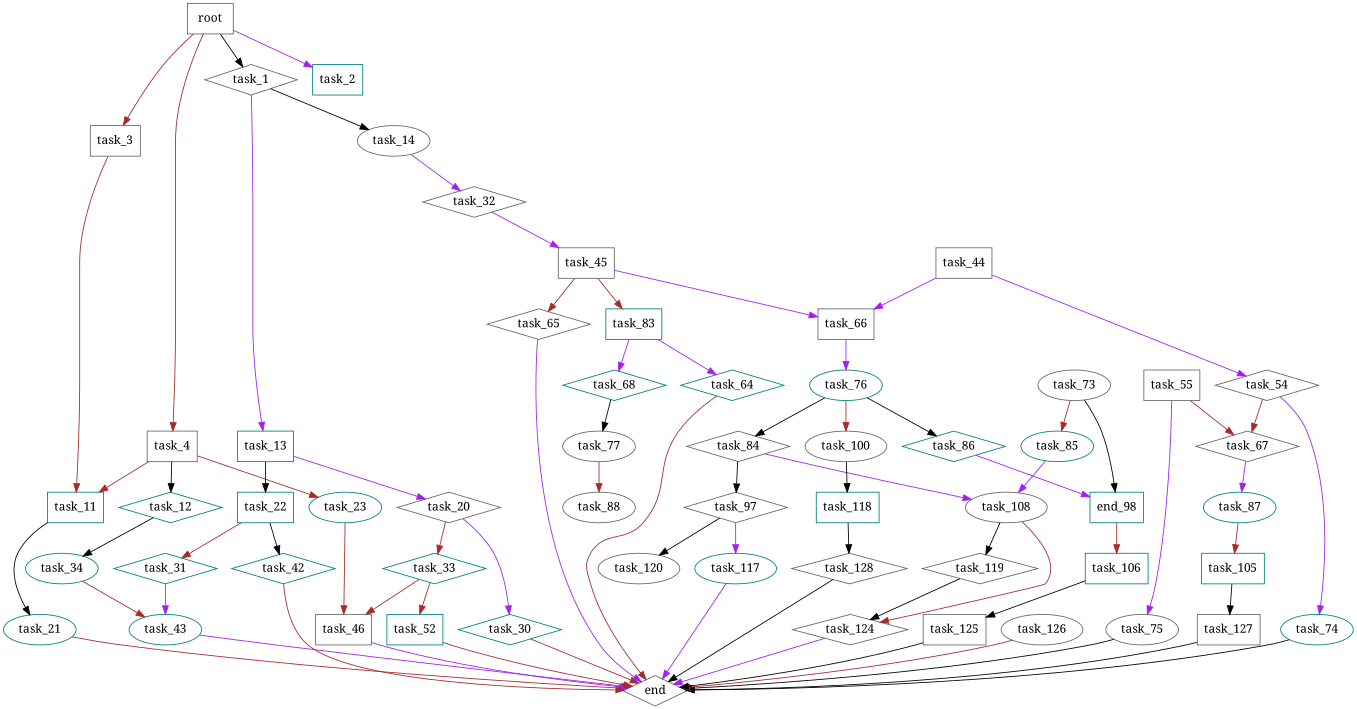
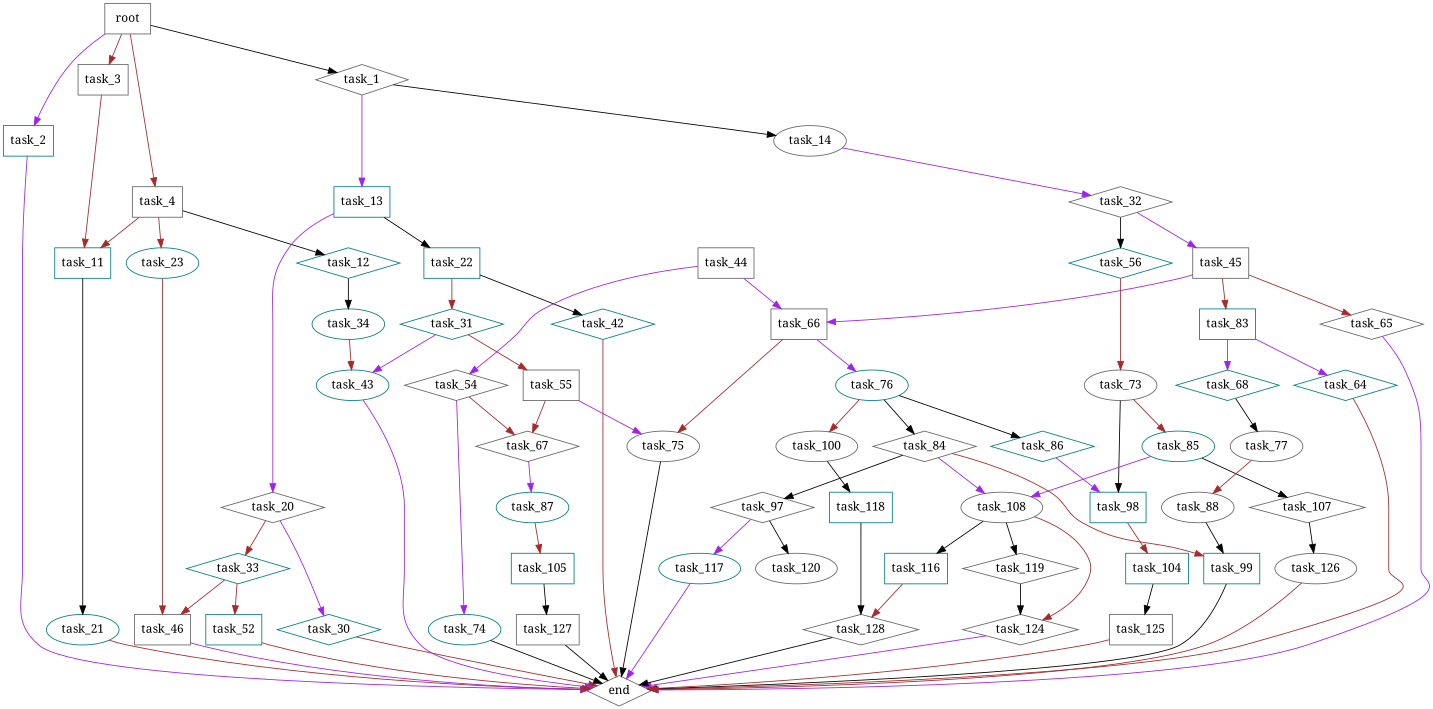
none -> (1121, 263)
none -> (491, 349)
none -> (734, 383)
(1117, 507) -> (1118, 507)
none -> (1307, 507)
none -> (916, 569)
(1117, 569) -> (1157, 569)
none -> (1232, 569)
none -> (62, 655)
(806, 669) -> (883, 672)
